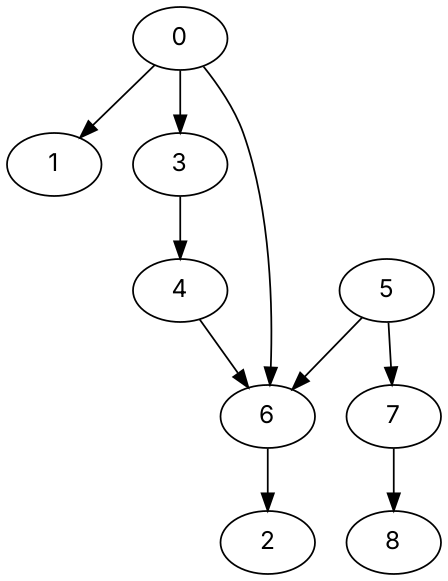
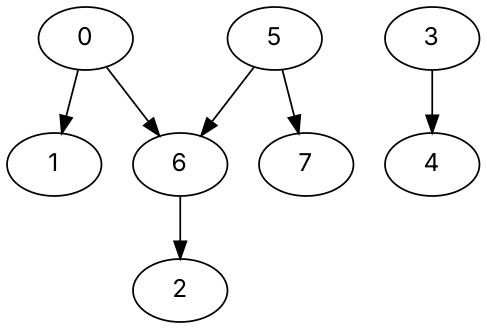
(180, 93) -> none
(219, 346) -> none
(394, 542) -> none
